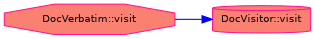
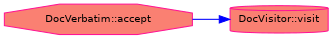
(90, 19) -> (98, 19)
